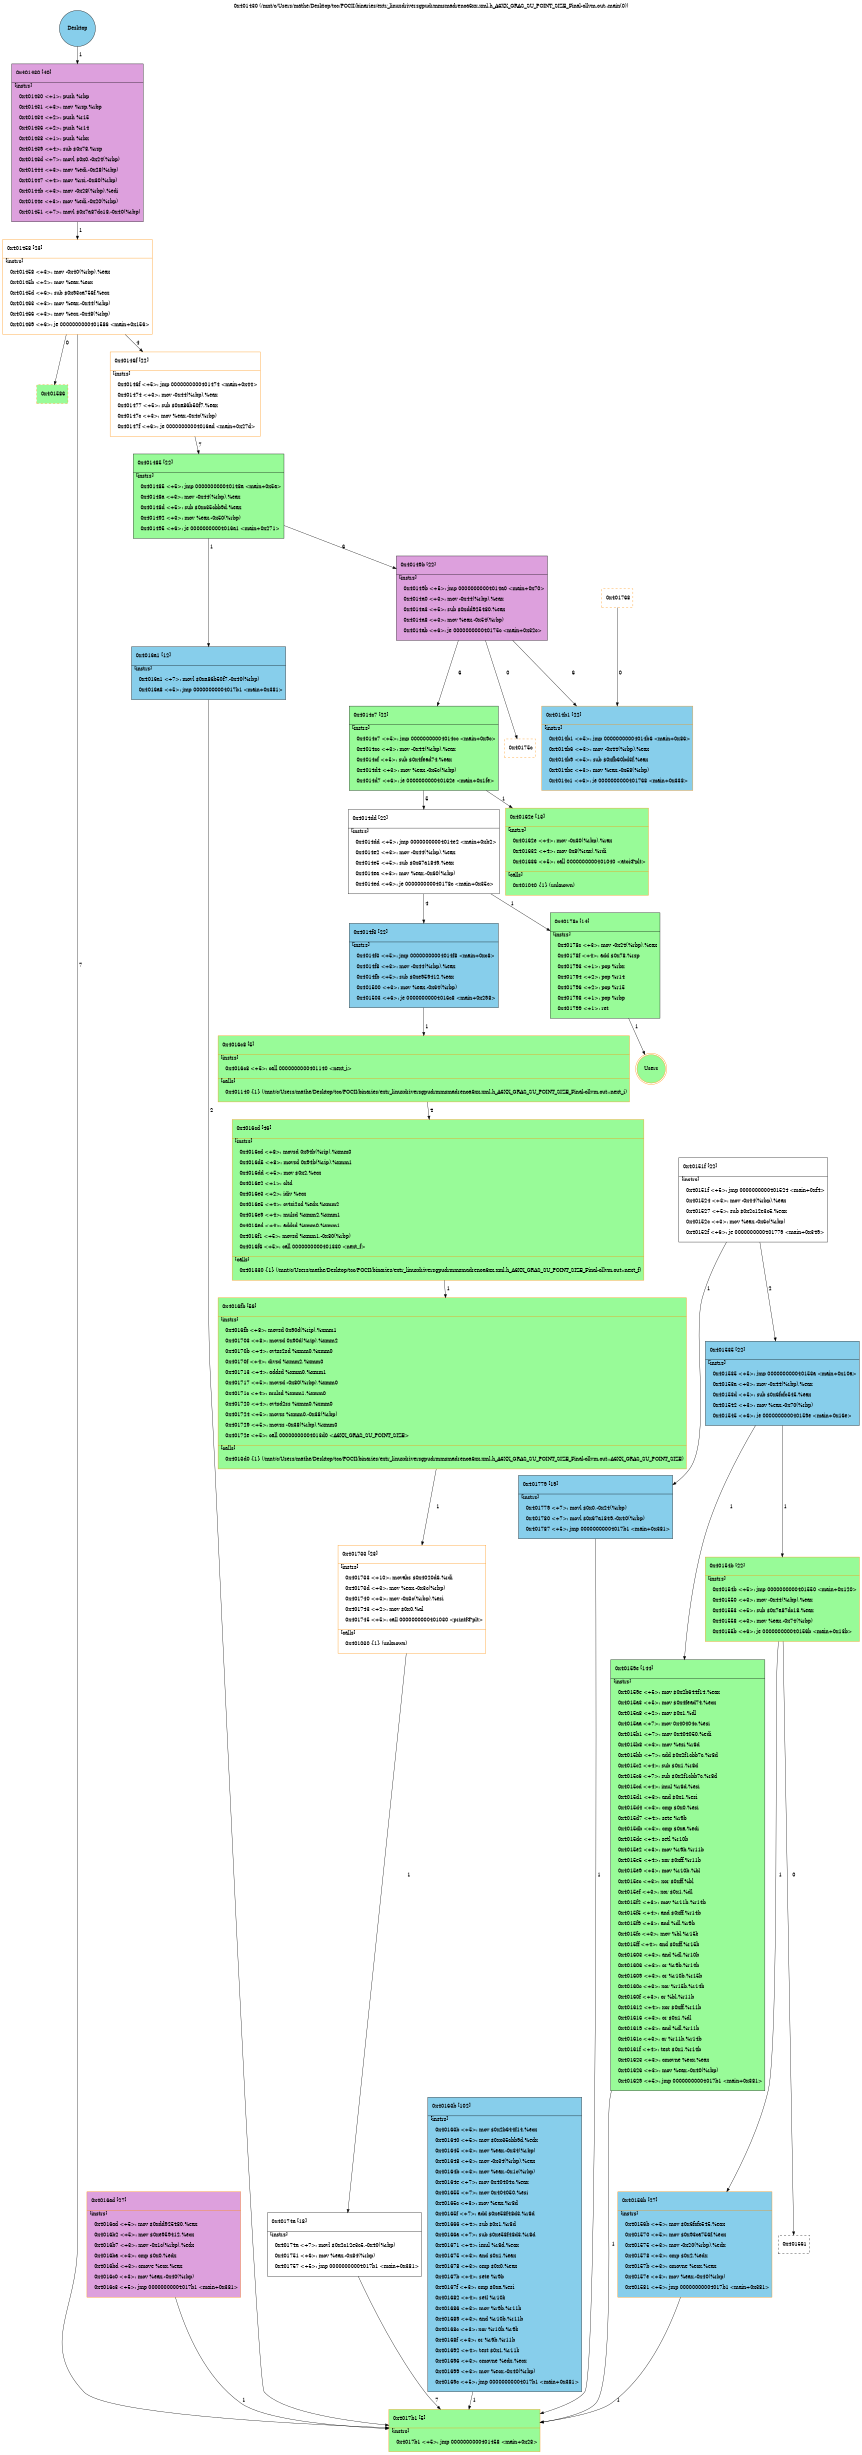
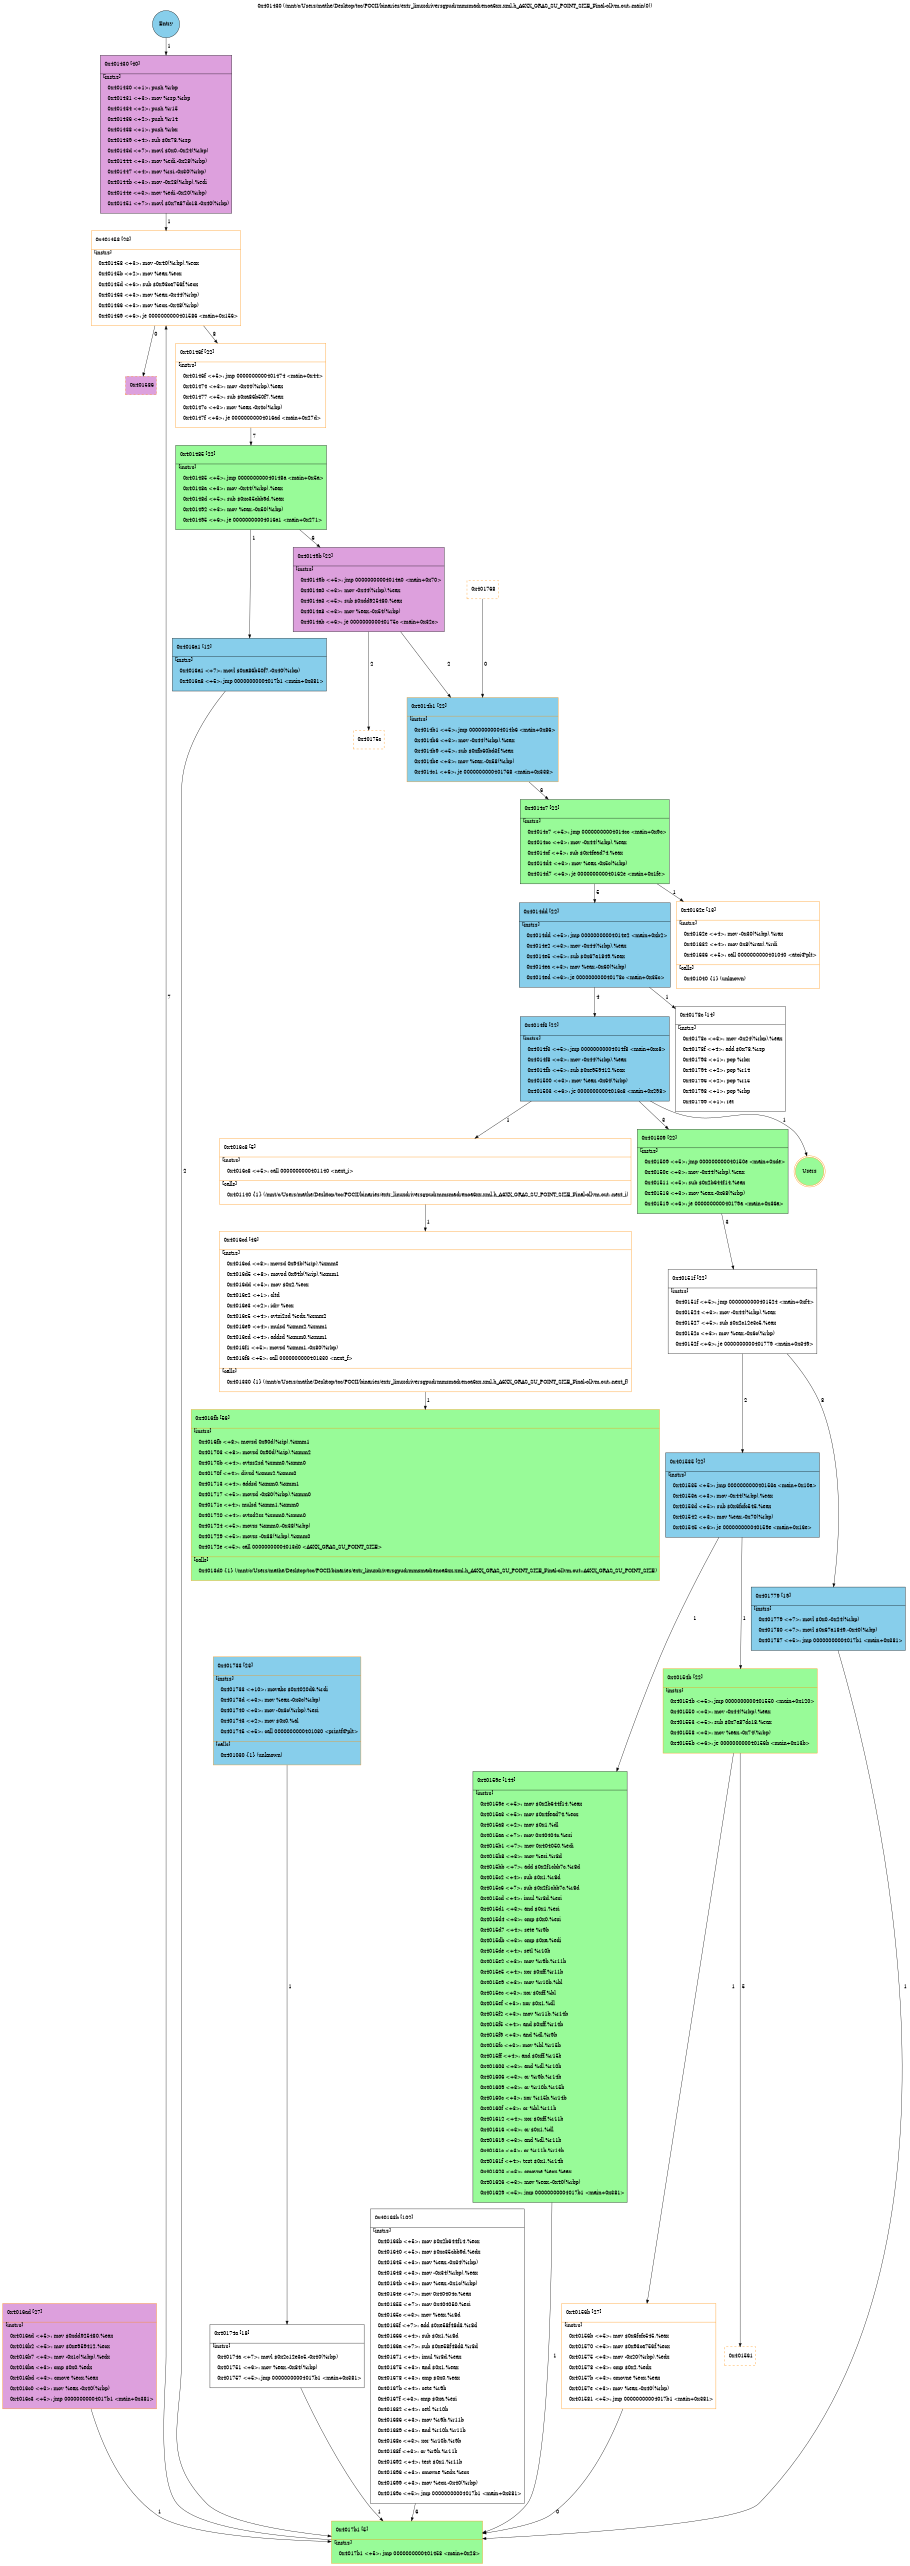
(77, 29) -> (166, 24)
(137, 343) -> (213, 335)
(52, 394) -> (141, 386)
(448, 672) -> (537, 790)
(507, 673) -> (371, 665)
(573, 673) -> (448, 665)
(424, 852) -> (595, 945)
(577, 852) -> (748, 945)
(605, 966) -> (730, 1059)
(636, 1035) -> (735, 1115)
(424, 1069) -> (425, 1171)
(431, 1111) -> (428, 1222)
none -> (713, 1171)
(438, 1200) -> (425, 1312)
(708, 1289) -> (822, 1401)
(429, 1505) -> none
(77, 1519) -> (166, 1498)
(412, 1599) -> (287, 1711)
(793, 1875) -> (743, 1987)
(505, 2244) -> (447, 2356)
(695, 2244) -> (639, 2356)
(794, 2244) -> (740, 2356)
(436, 2401) -> (379, 2512)
(474, 2401) -> (416, 2512)
(618, 2401) -> (557, 2512)
